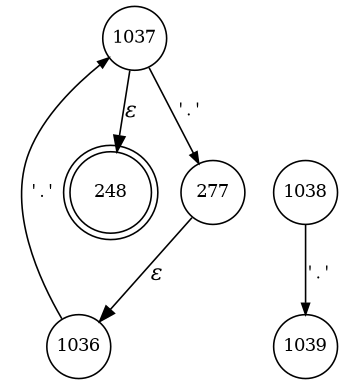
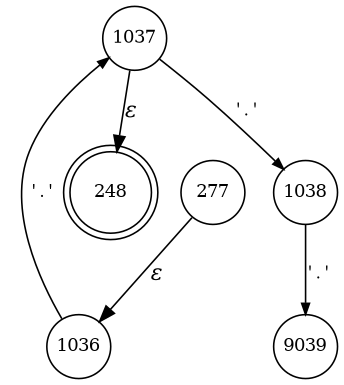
(171, 110) -> (219, 109)
(306, 347) -> (306, 347)
